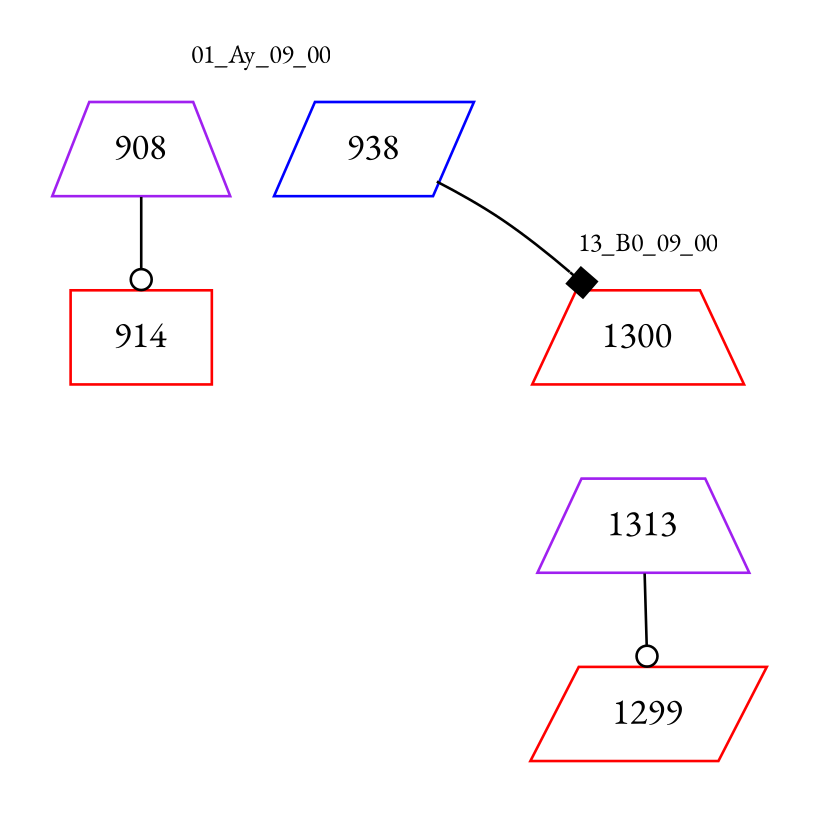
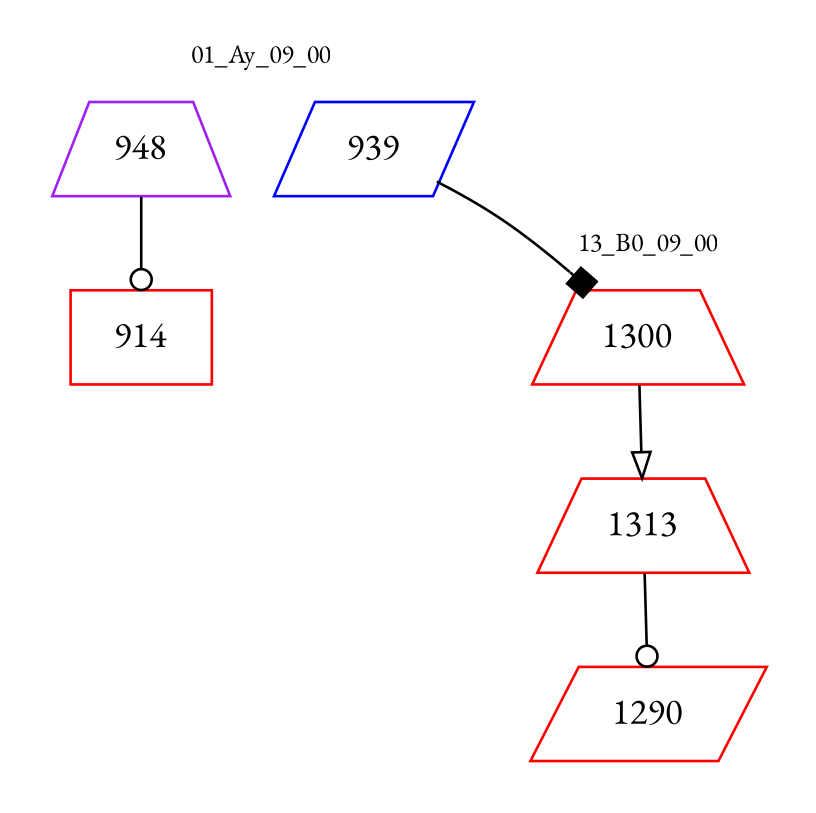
(141, 149) -> (141, 149)
(374, 149) -> (374, 149)
none -> (640, 419)
(643, 526) -> (643, 526)
(649, 714) -> (649, 714)
